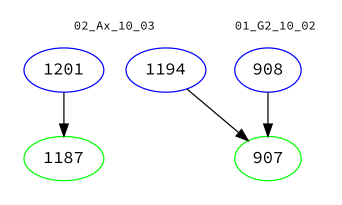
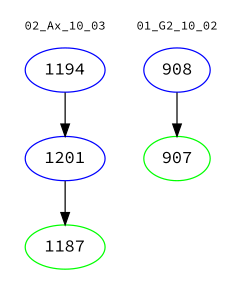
(208, 106) -> (65, 108)
